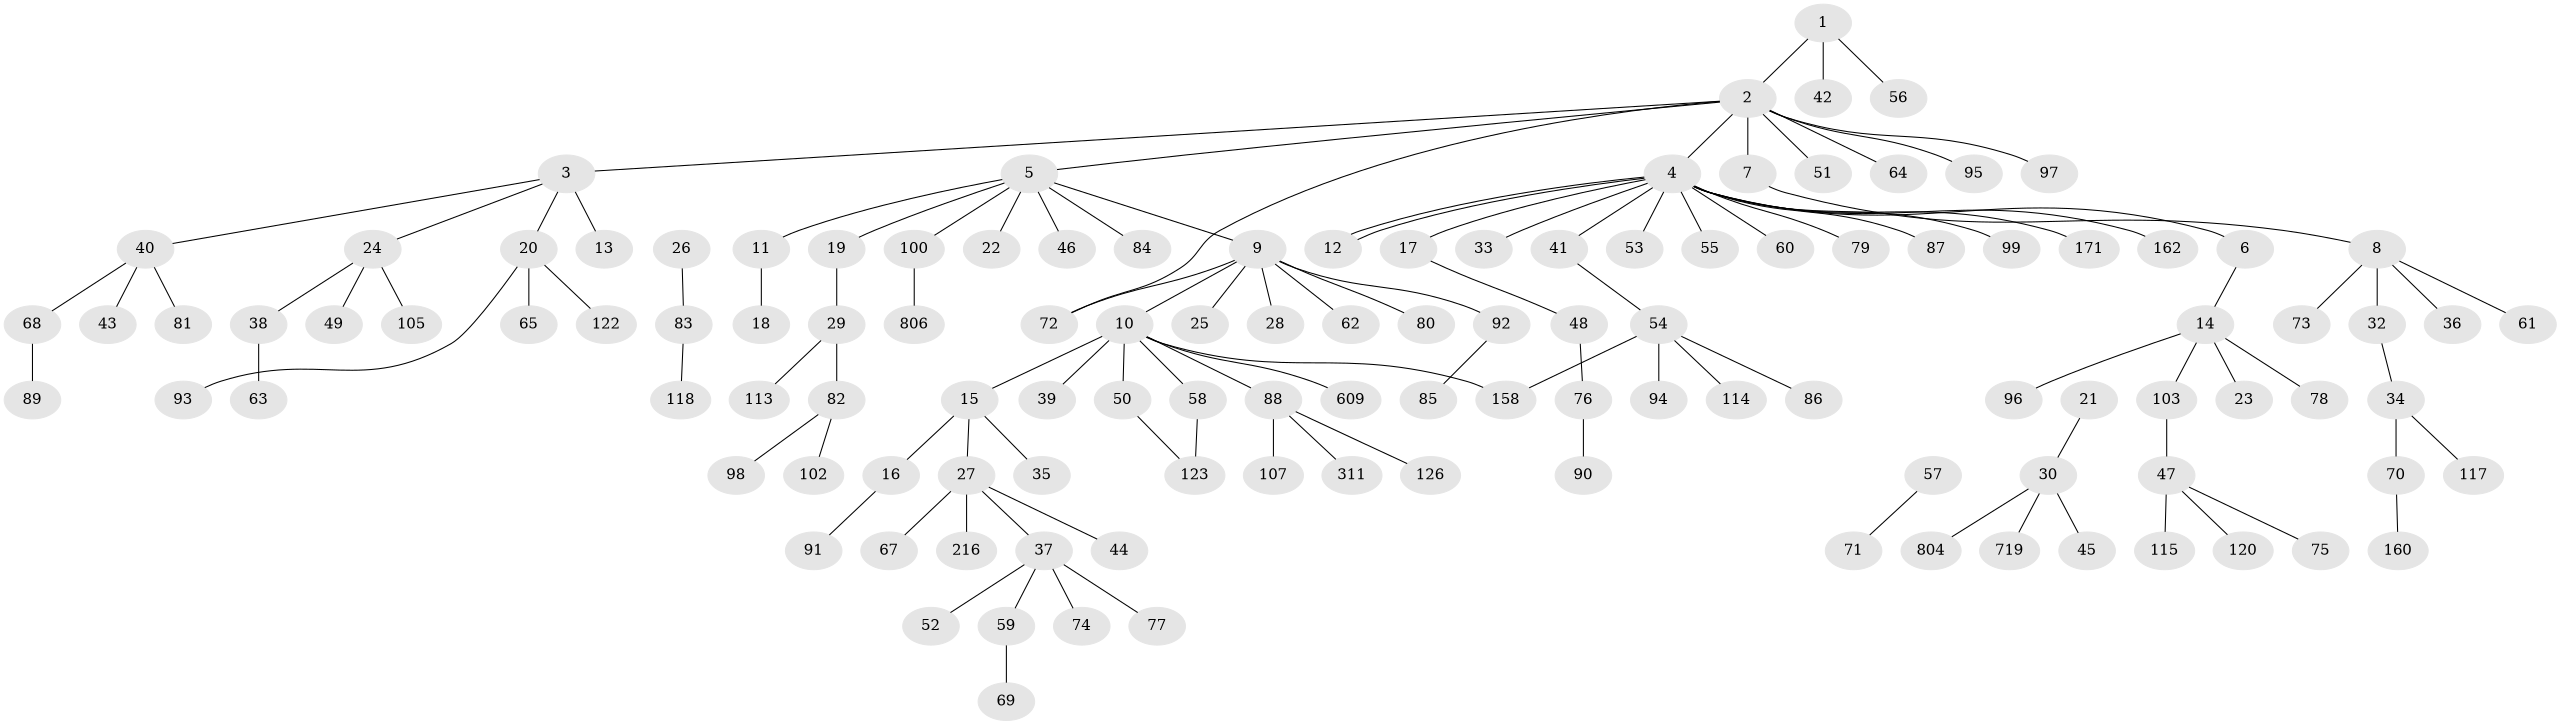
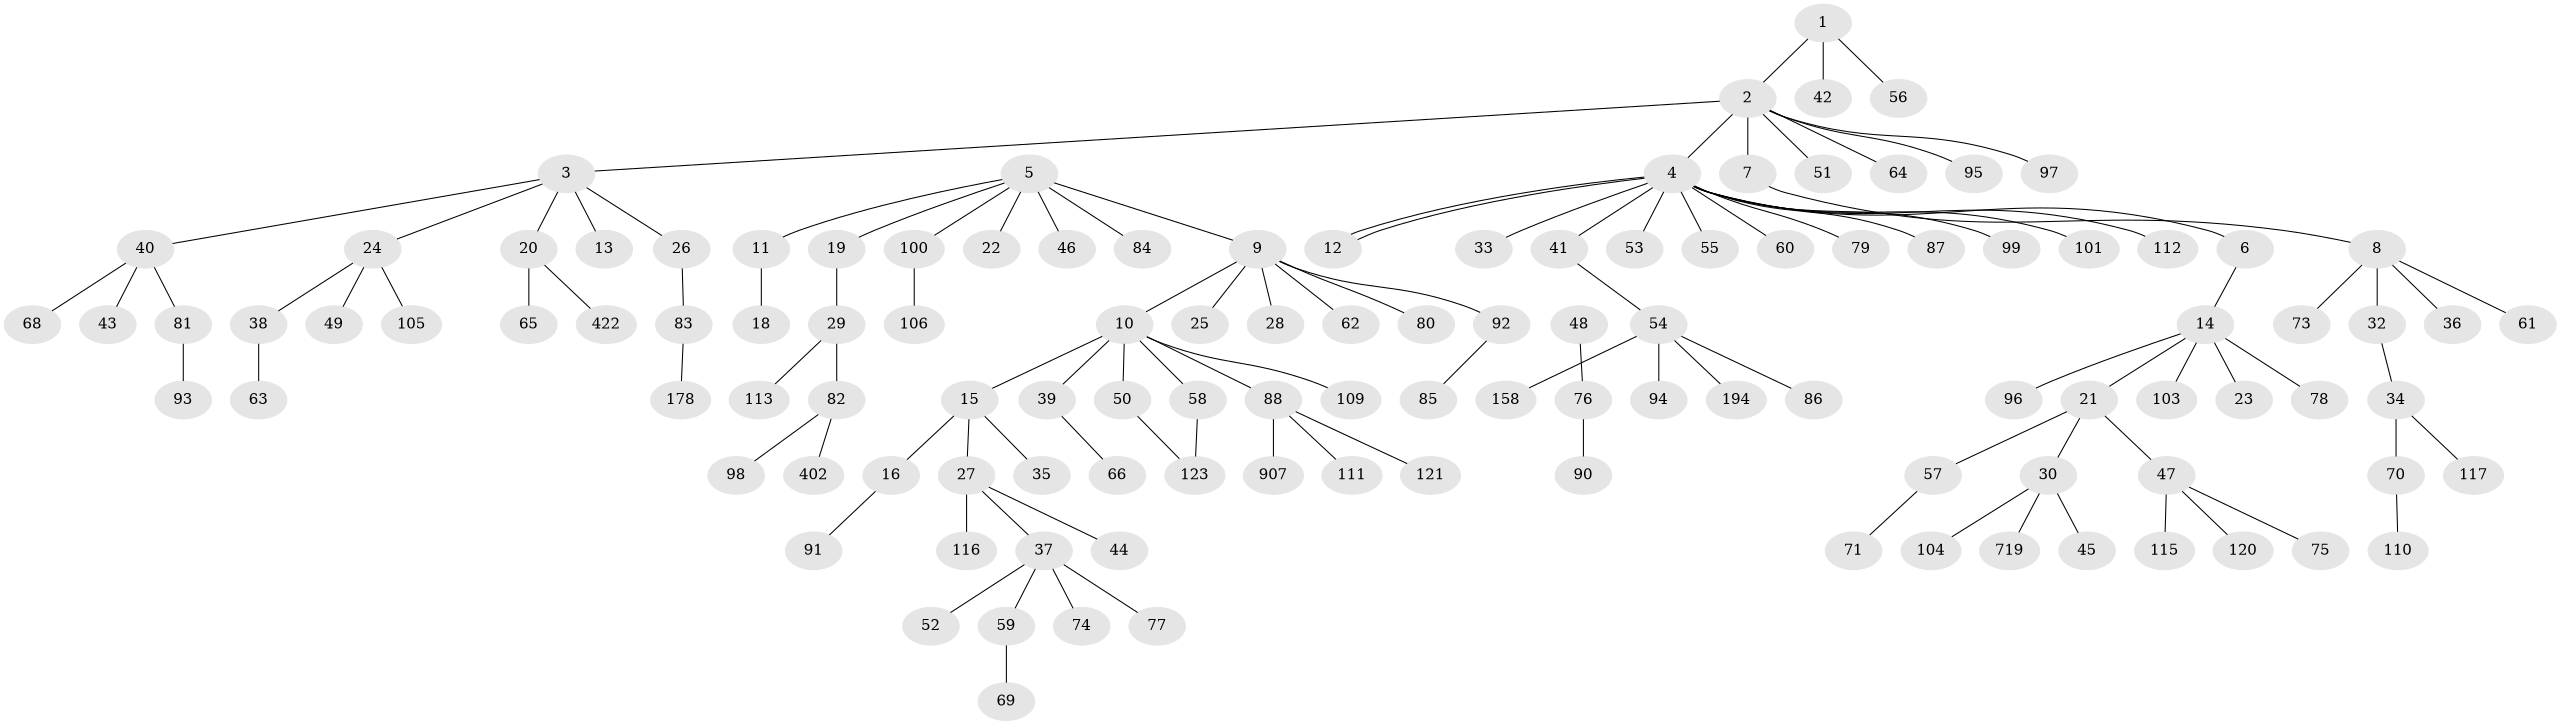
(1388, 134) -> none
none -> (624, 212)
(1409, 249) -> none
(2089, 249) -> (2089, 249)
(2168, 249) -> (2168, 249)
(606, 325) -> (606, 325)
(914, 325) -> (914, 325)
(1049, 325) -> none
none -> (2147, 362)
(1315, 363) -> none
(380, 368) -> (183, 362)
(32, 400) -> none
(681, 400) -> (681, 400)
(1351, 400) -> (1351, 400)
(1736, 400) -> (1736, 400)
none -> (2011, 438)
(2167, 438) -> (2128, 438)
(814, 475) -> (814, 475)
none -> (1117, 475)
(1273, 475) -> (1273, 475)
(1352, 475) -> (1352, 475)
(1431, 475) -> (1431, 475)
(889, 551) -> none
(967, 551) -> (967, 551)
(1931, 551) -> (1931, 551)
(2398, 551) -> (2398, 551)
